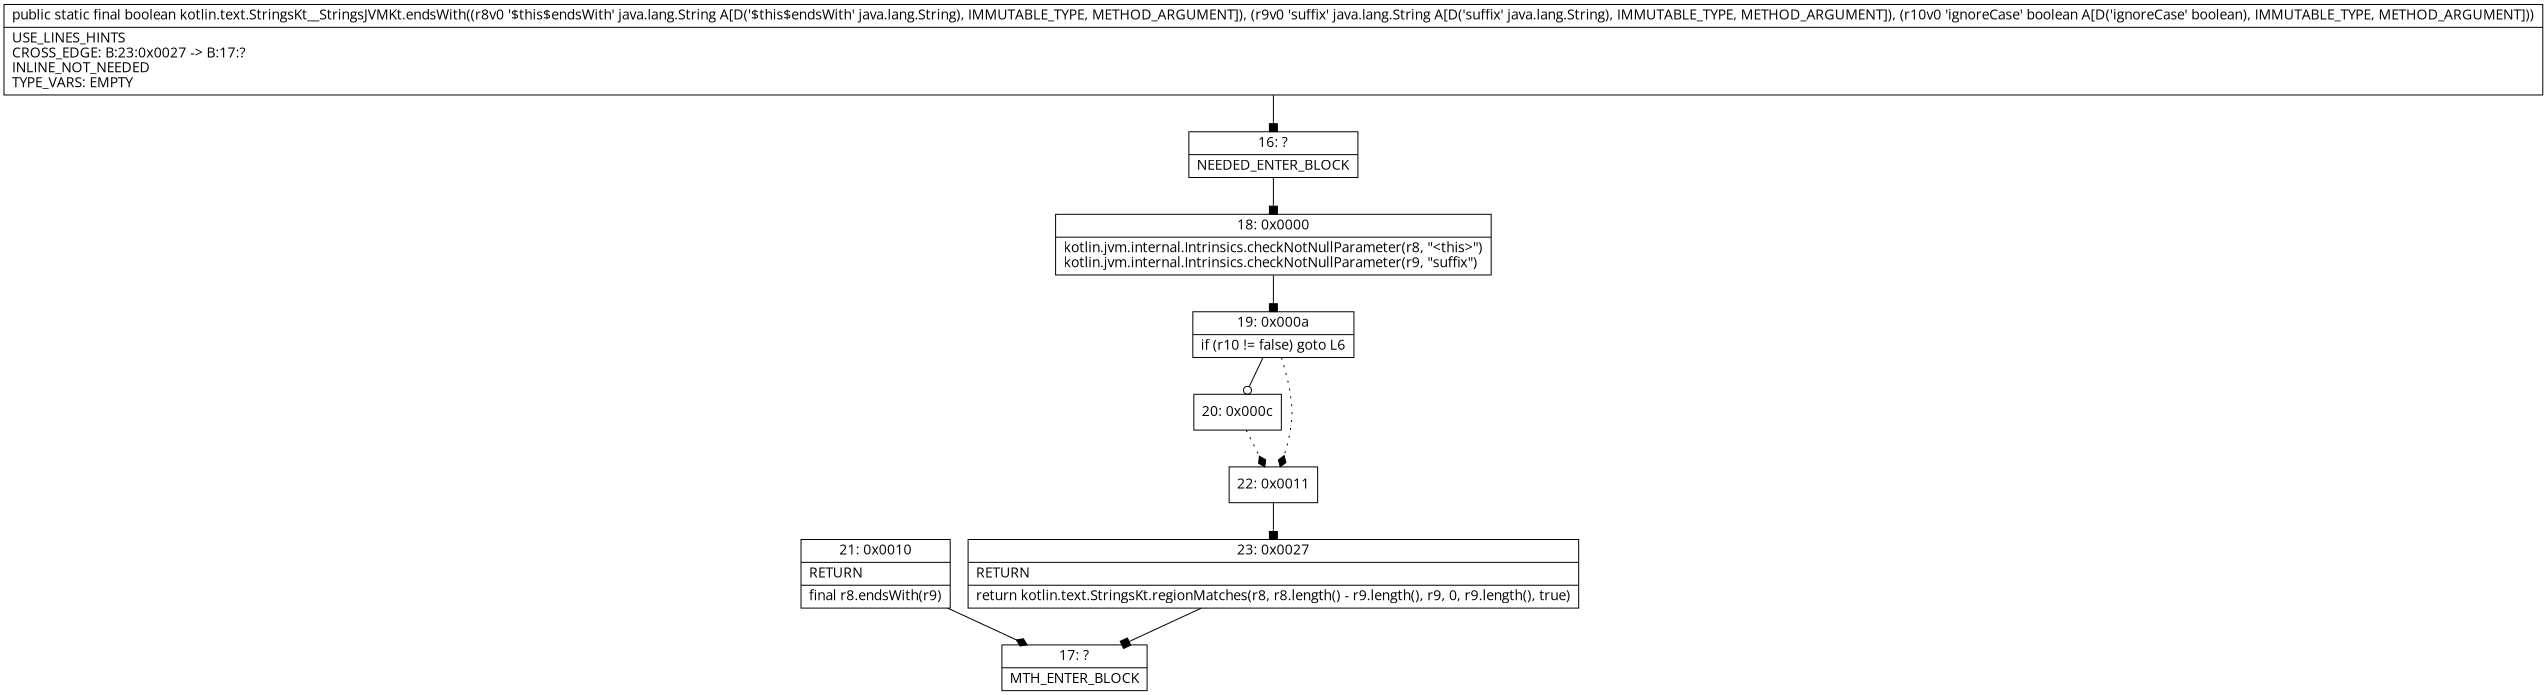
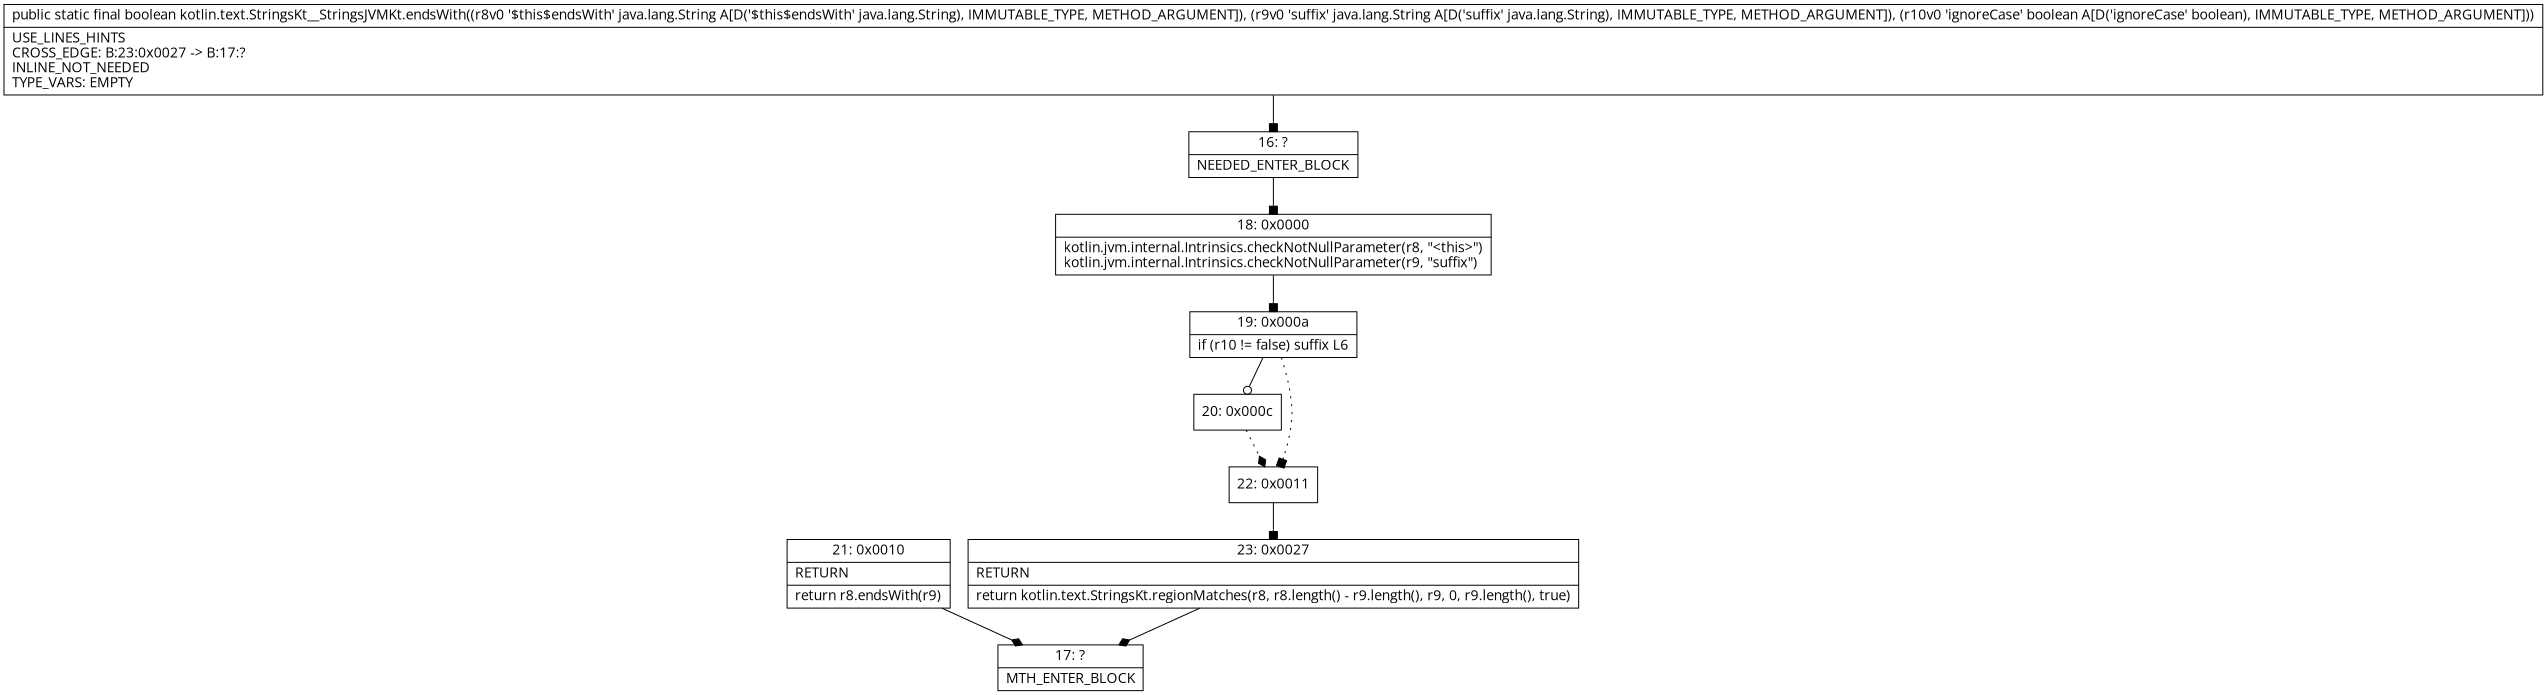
(1273, 346) -> (1273, 346)
(1292, 406) -> (1292, 407)
(876, 596) -> (869, 596)
(1166, 624) -> (1165, 624)
